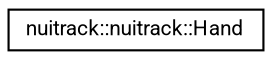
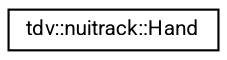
(136, 30) -> (114, 30)
